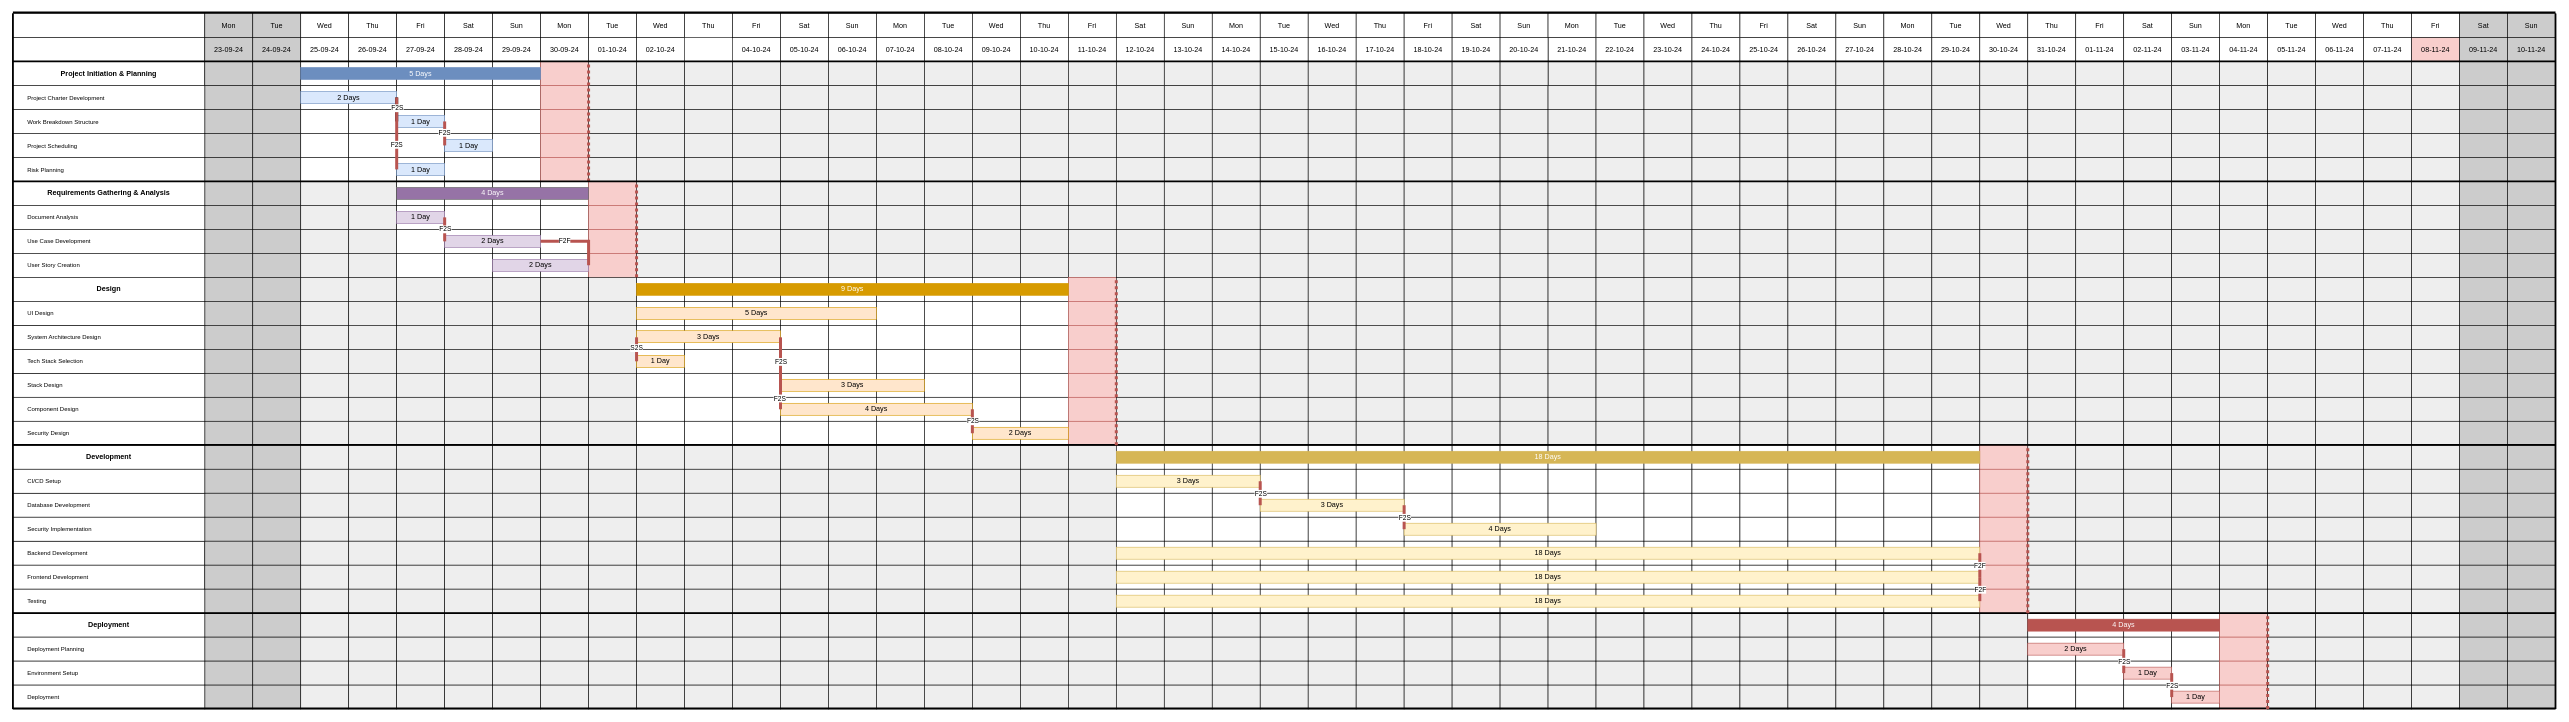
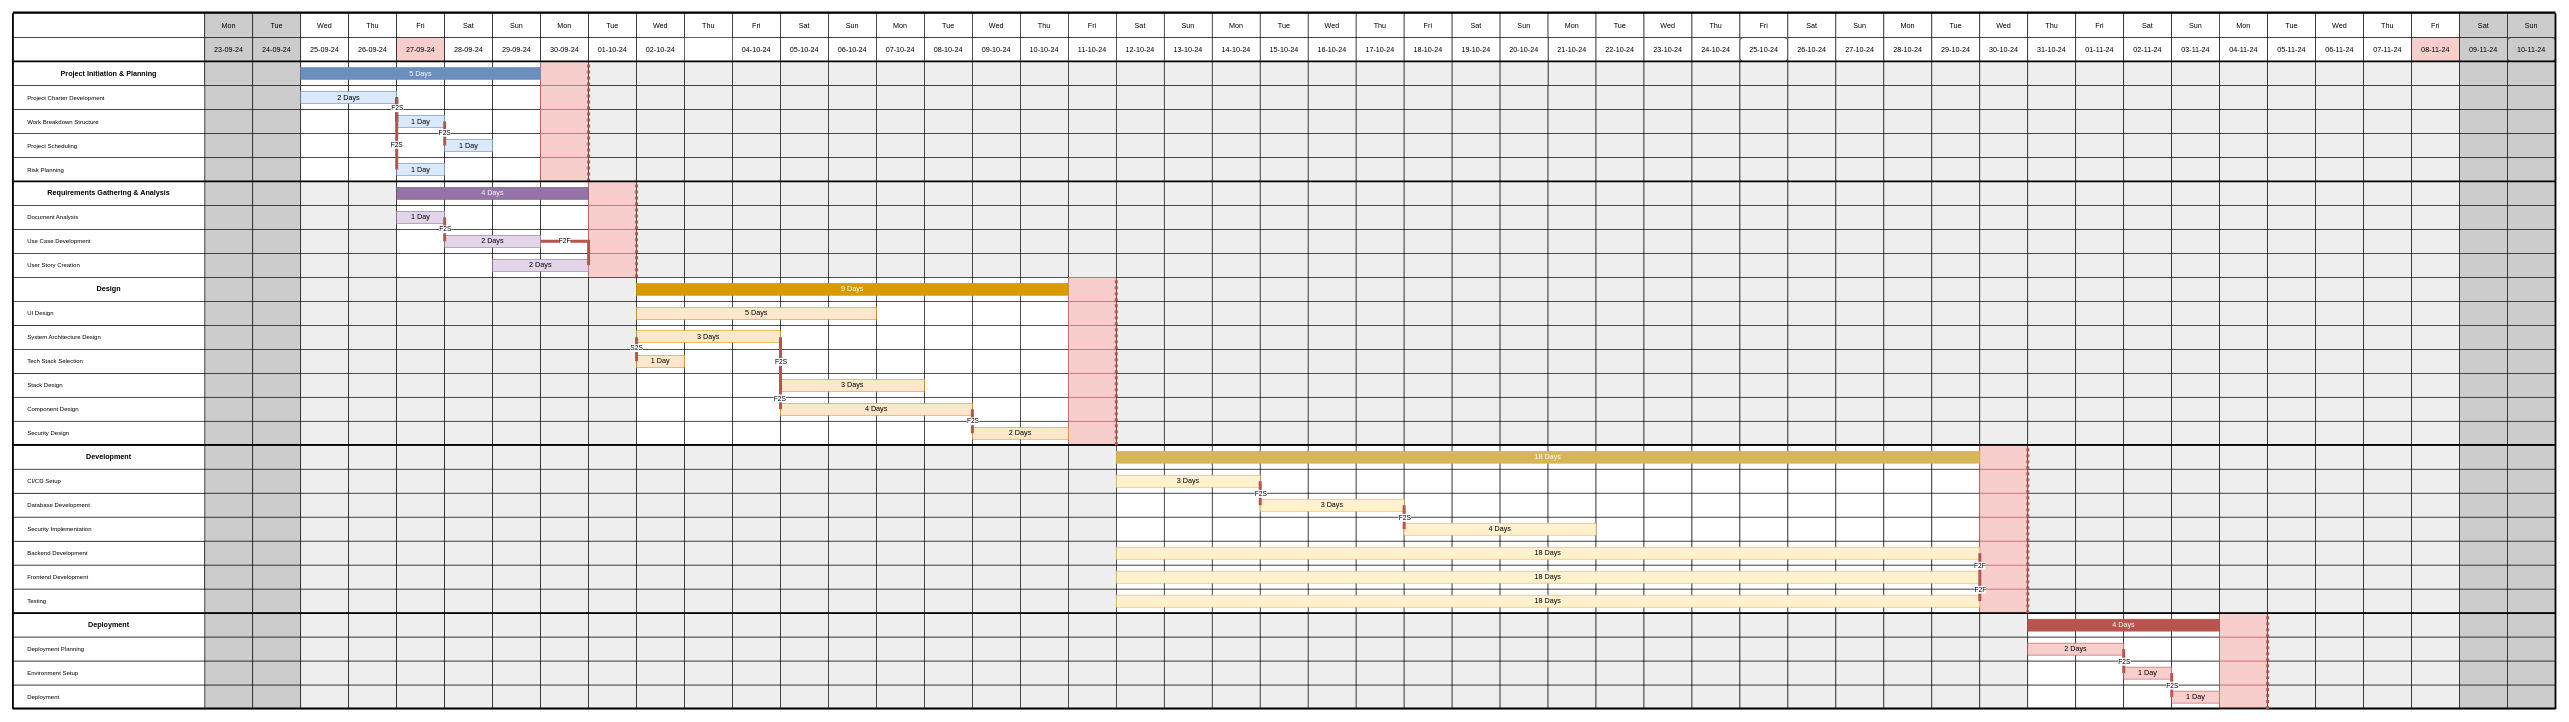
(420, 50) -> (420, 50)
(1764, 50) -> (1764, 50)
(2532, 50) -> (2532, 50)
